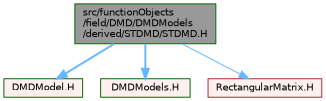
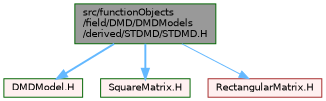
(145, 88) -> (145, 88)
